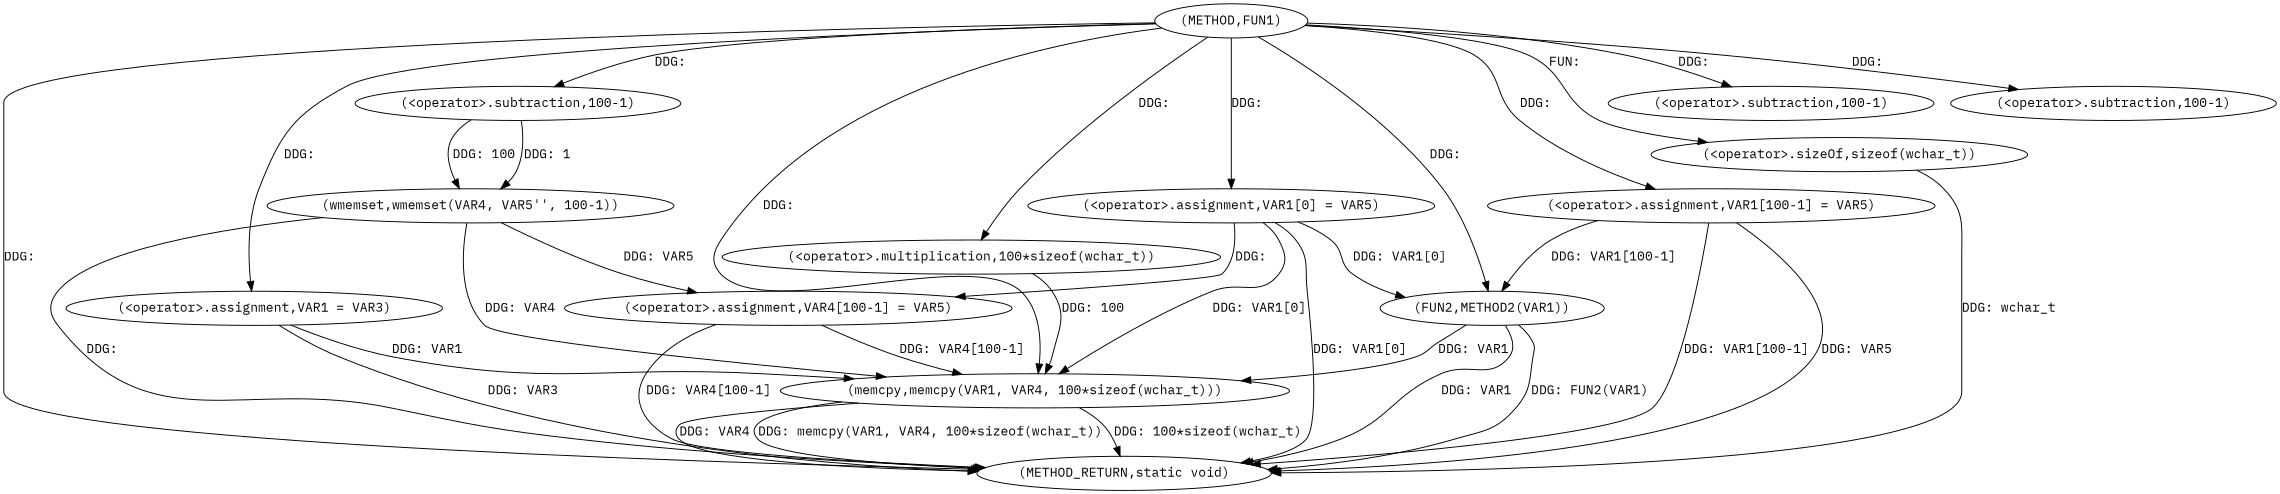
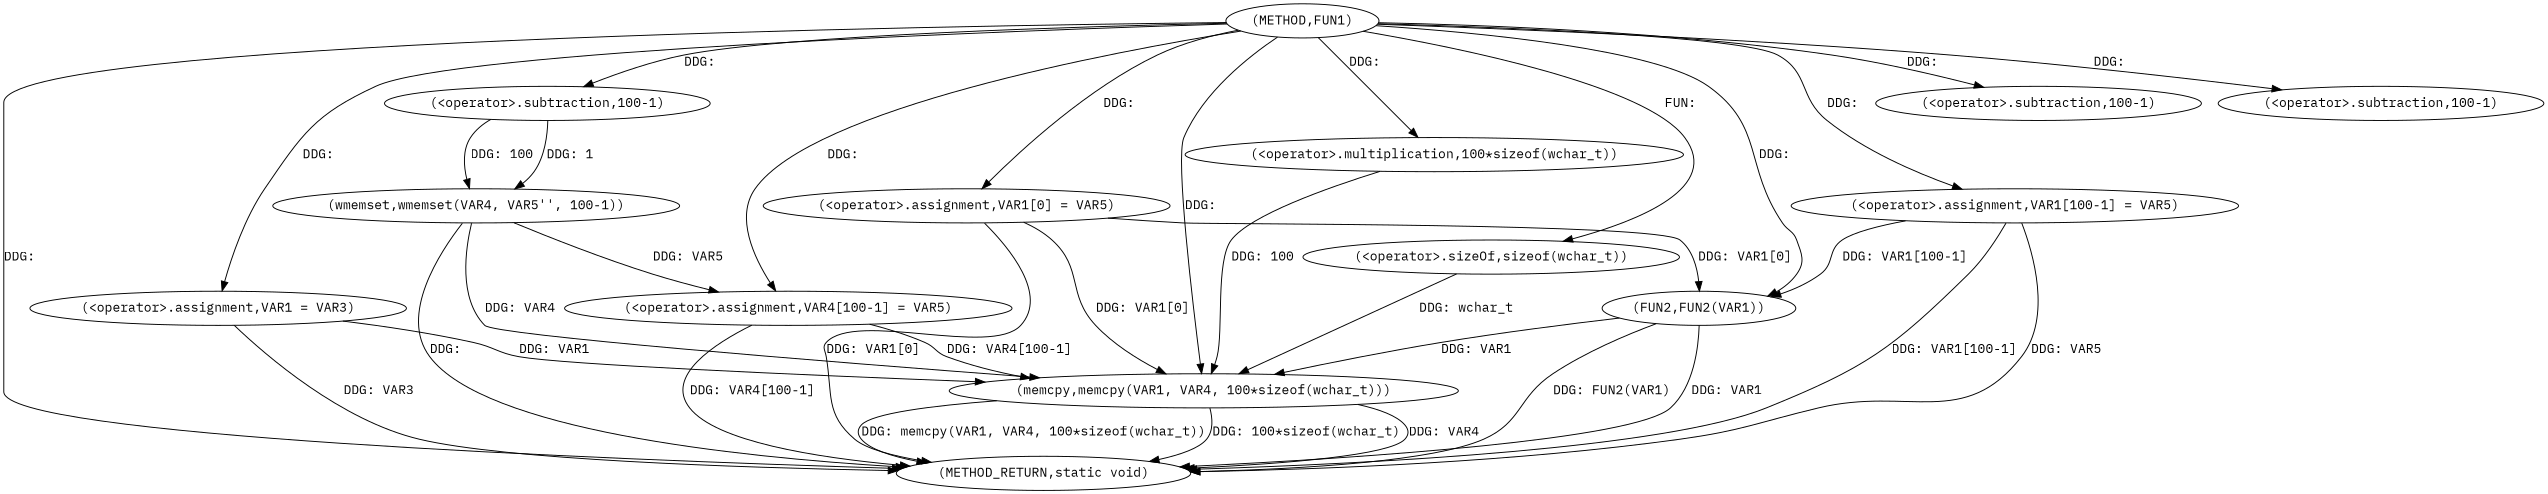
(1121, 285) -> (939, 97)
(1492, 308) -> (1699, 308)
(1749, 453) -> (1352, 322)
